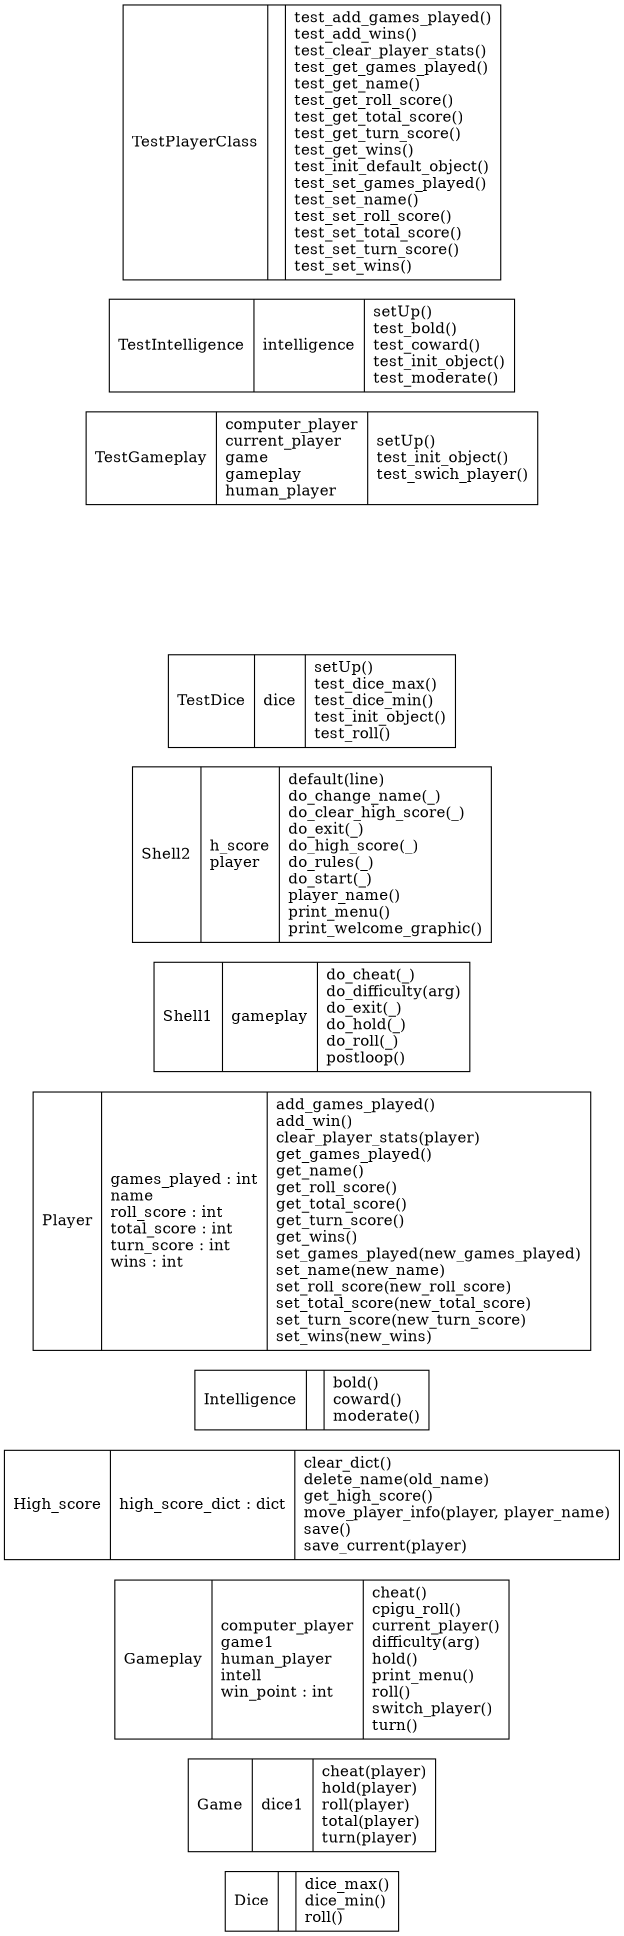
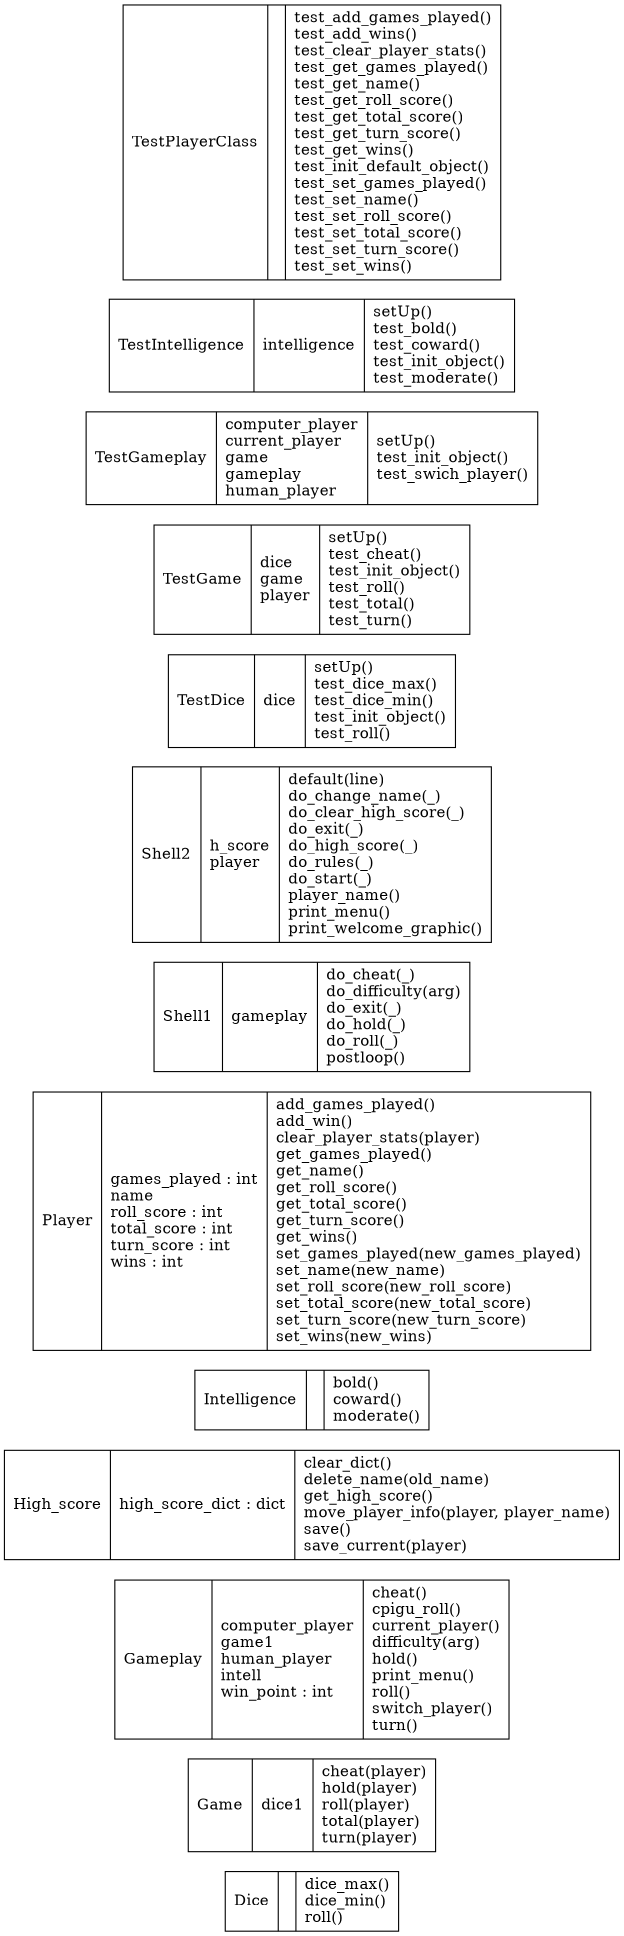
none -> (312, 580)
